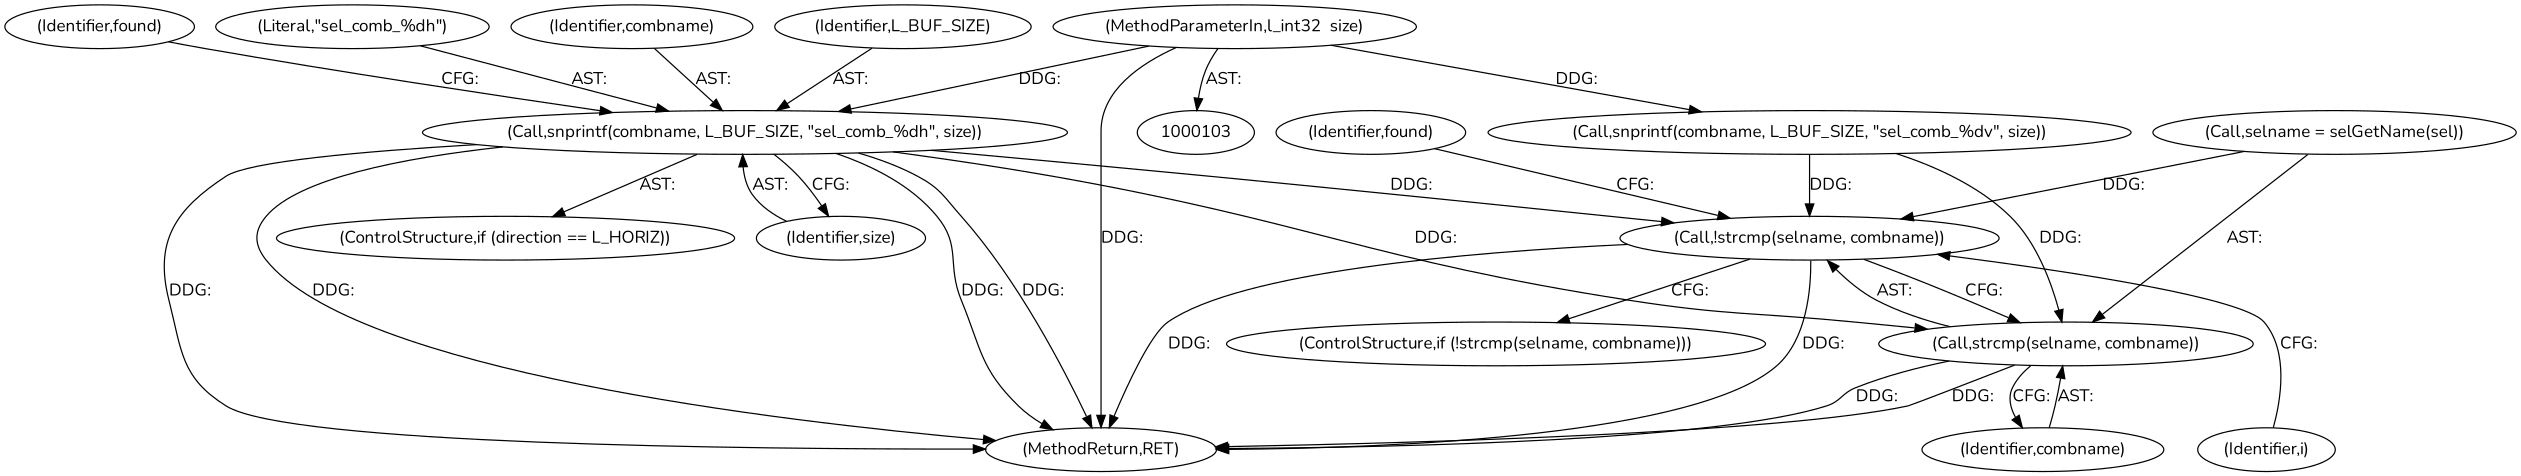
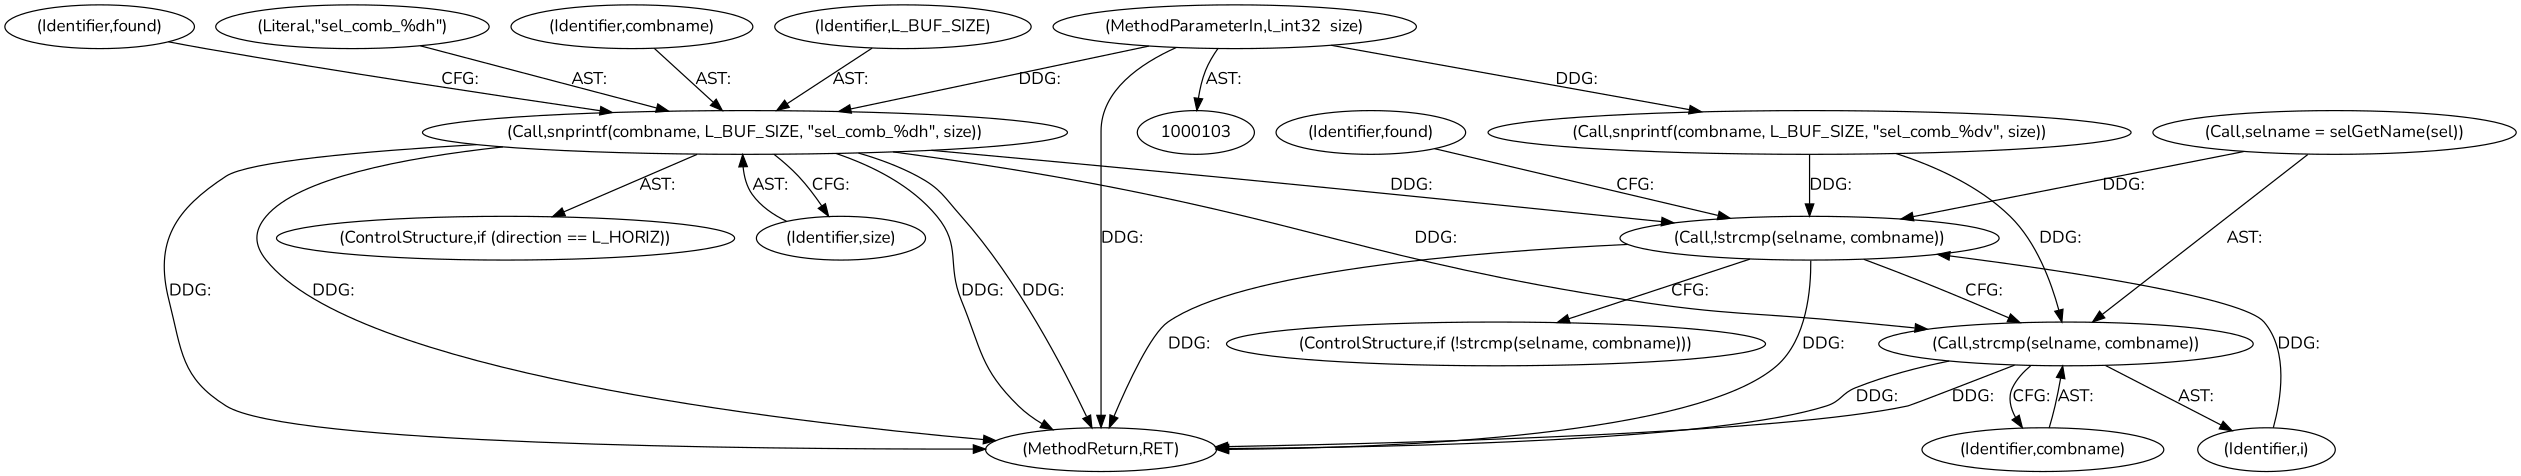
(1889, 306) -> (2163, 395)
(2301, 344) -> (2301, 344)
